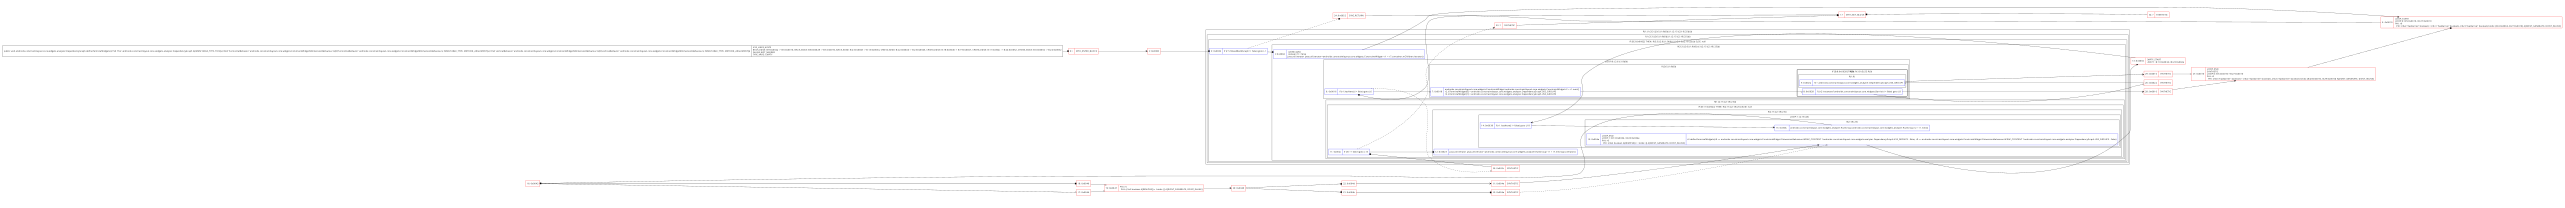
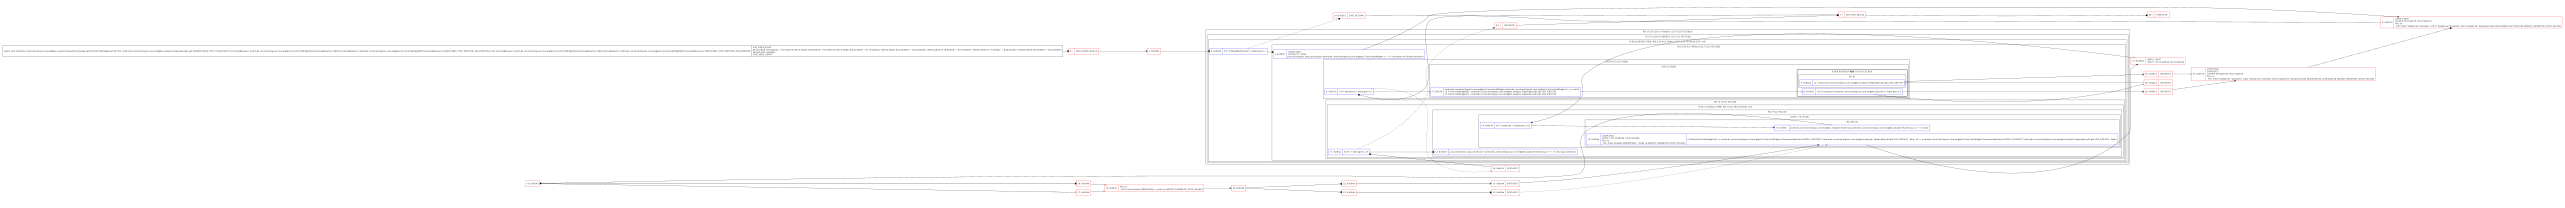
(2007, 14) -> (2006, 16)
